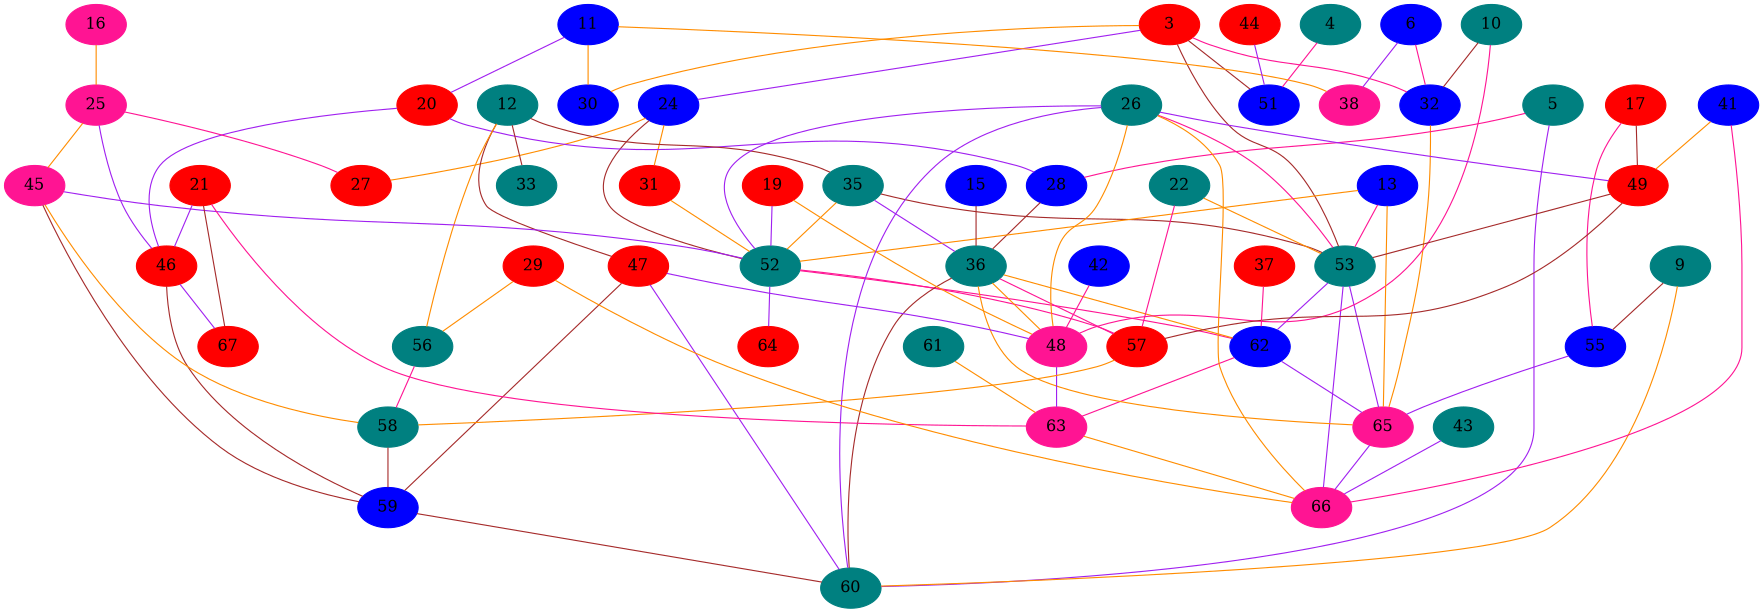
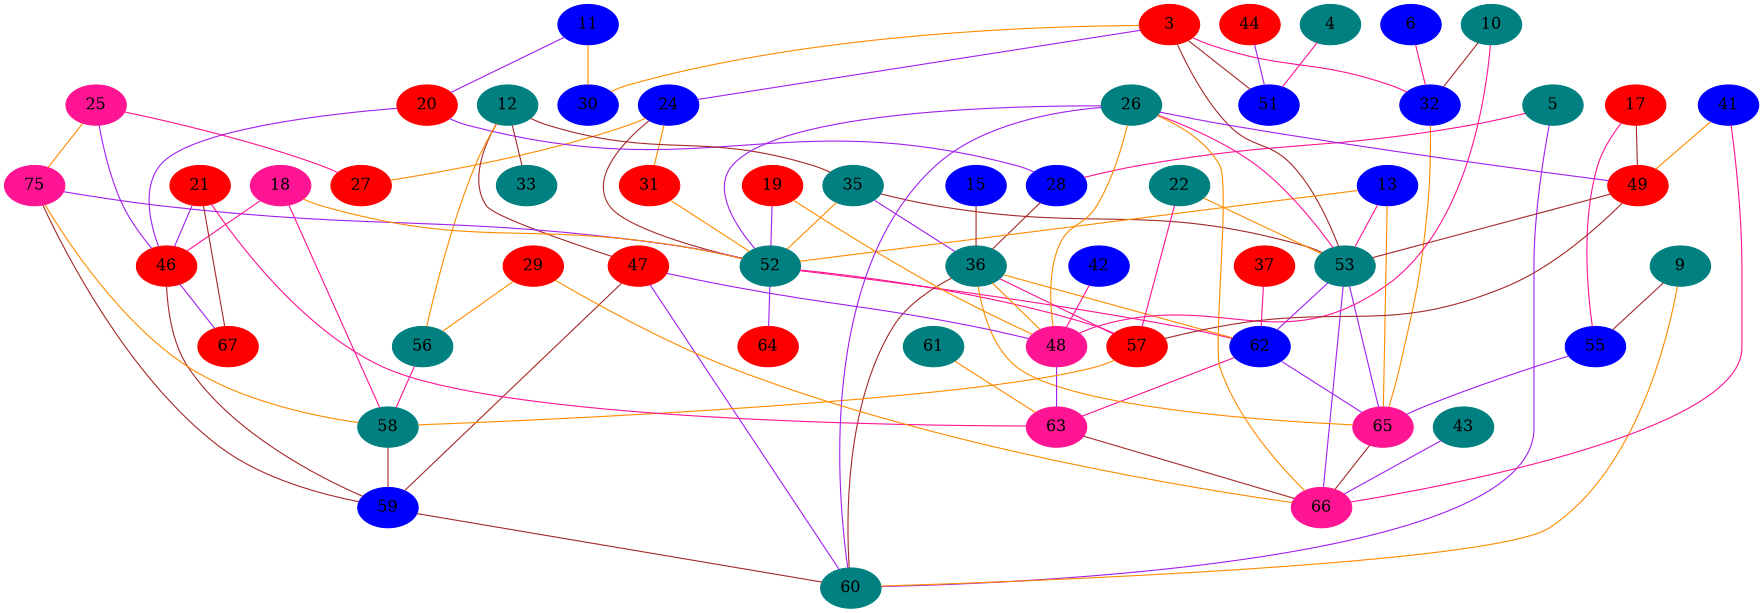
(96, 25) -> none
(1349, 105) -> none
(35, 186) -> (35, 186)
none -> (281, 186)
(1189, 467) -> (1189, 467)
(1352, 467) -> (1352, 467)
